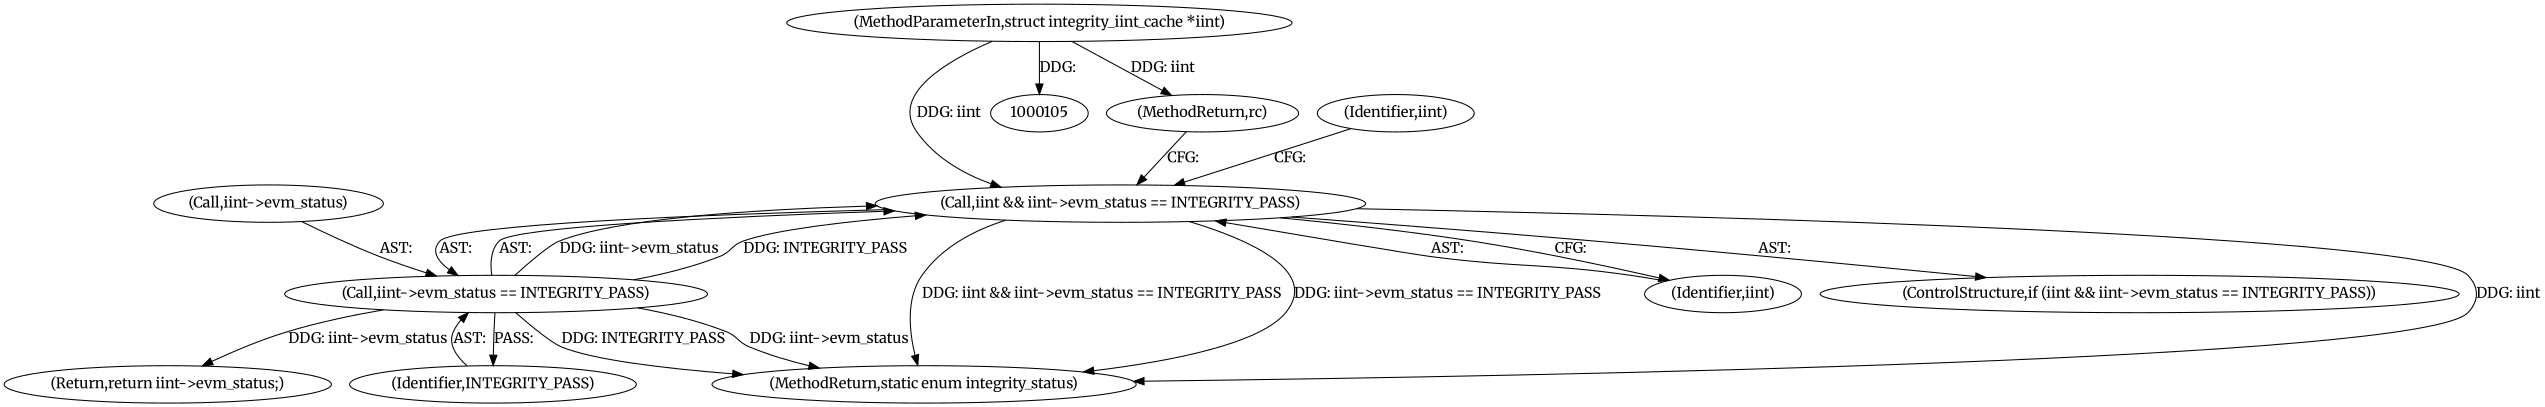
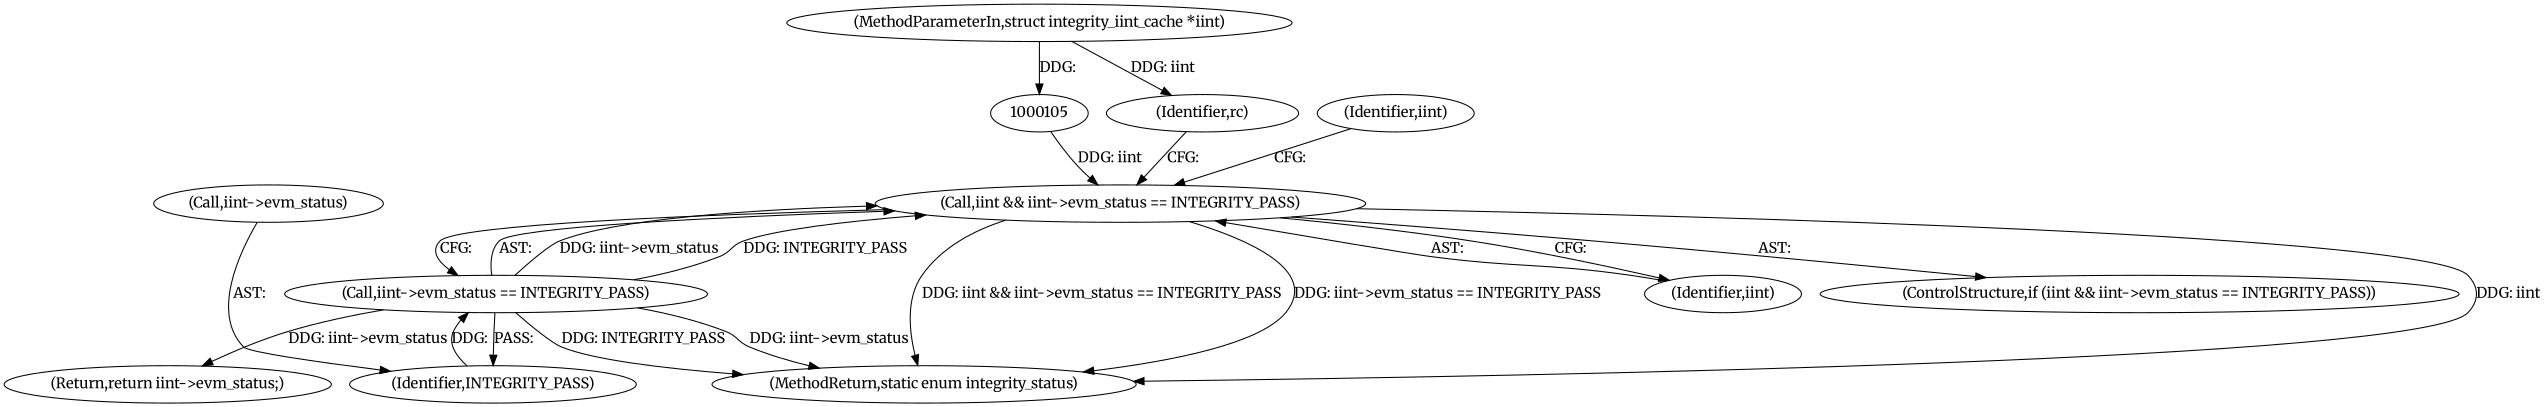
(911, 112) -> (1069, 156)
(1203, 113) -> (1203, 113)
(458, 249) -> (458, 249)
(363, 250) -> (237, 338)
(472, 339) -> (472, 339)
